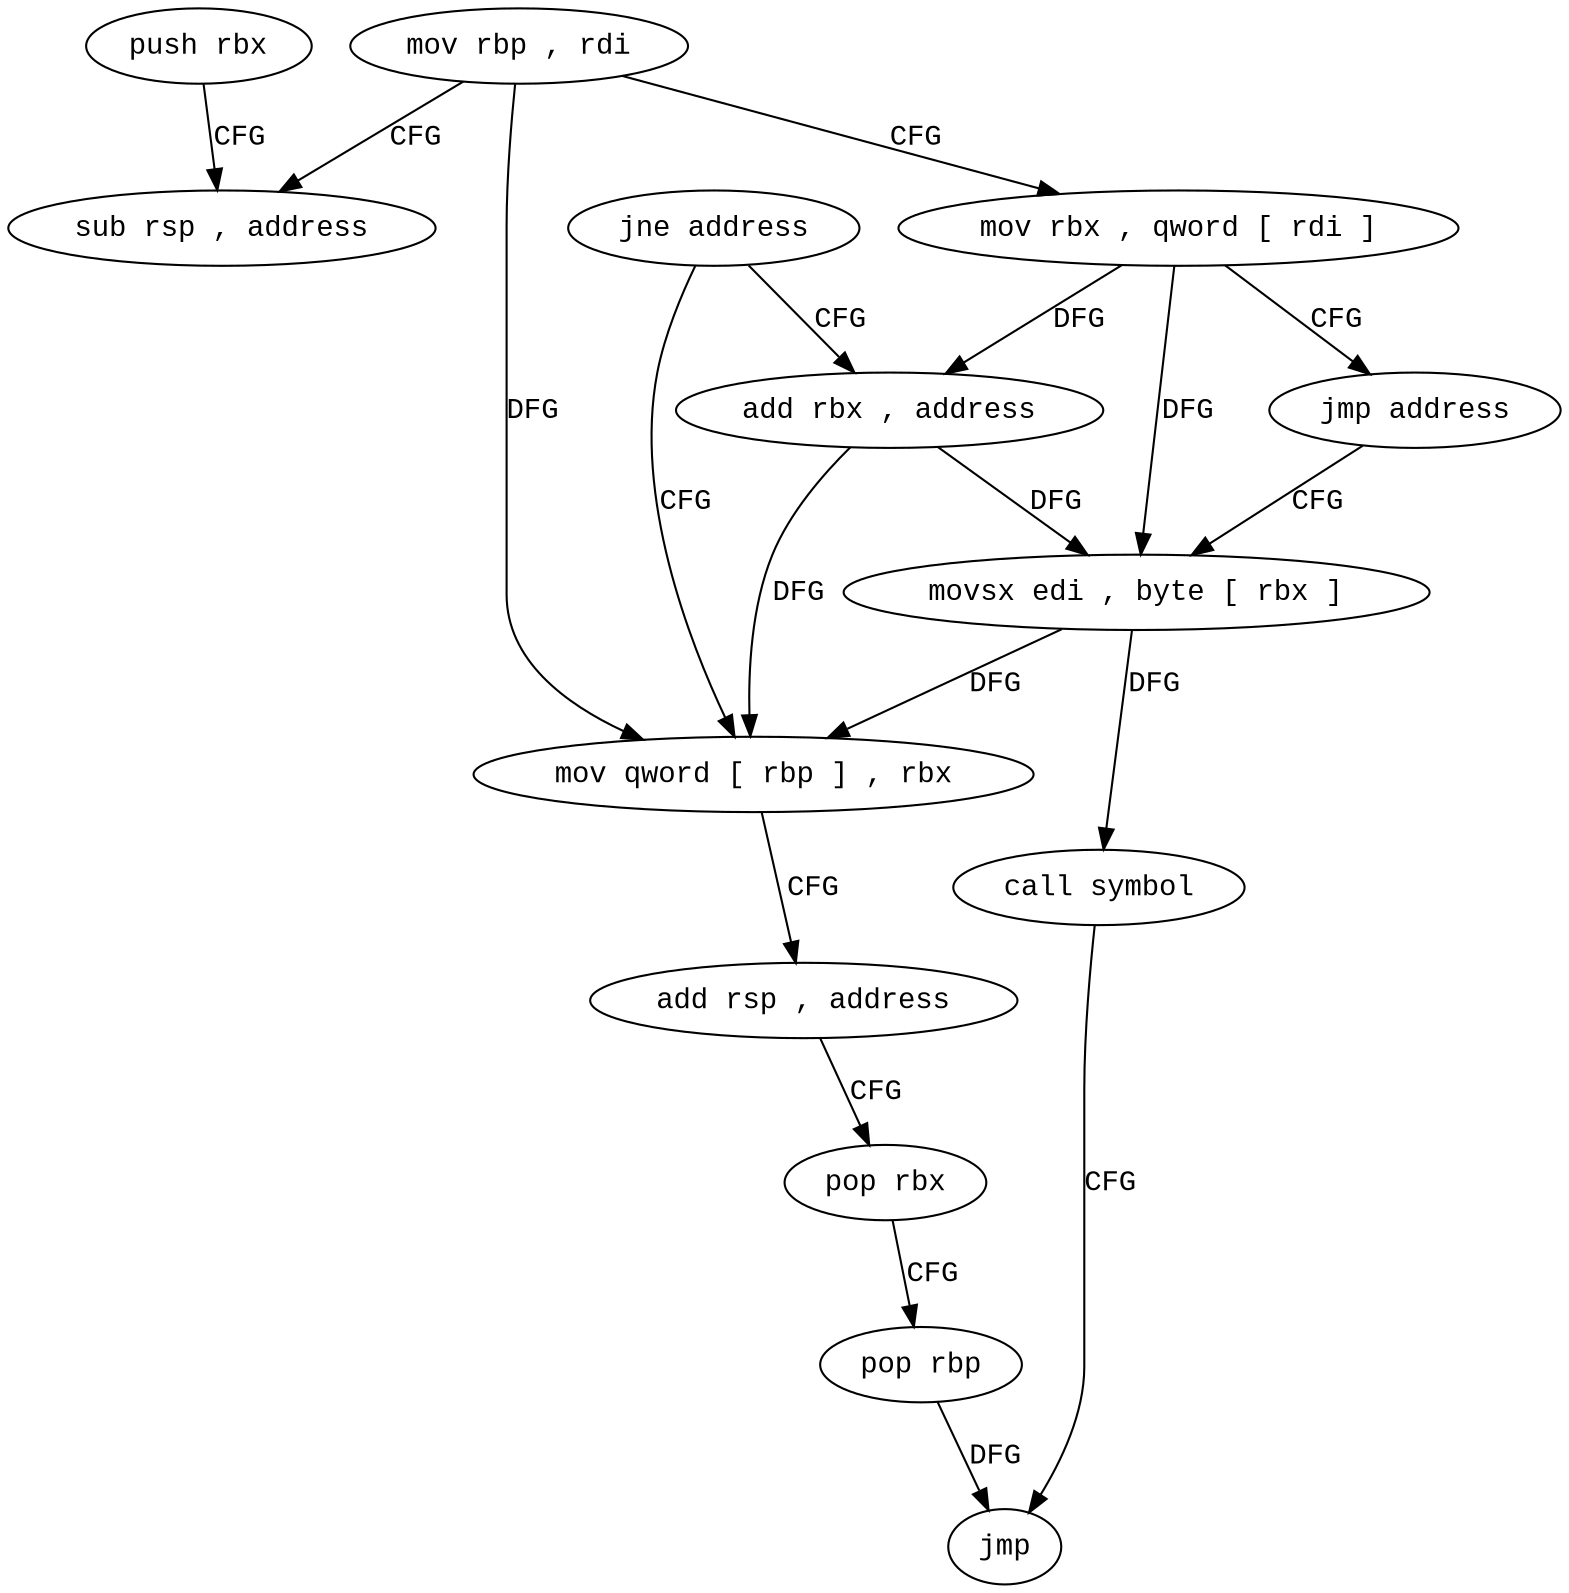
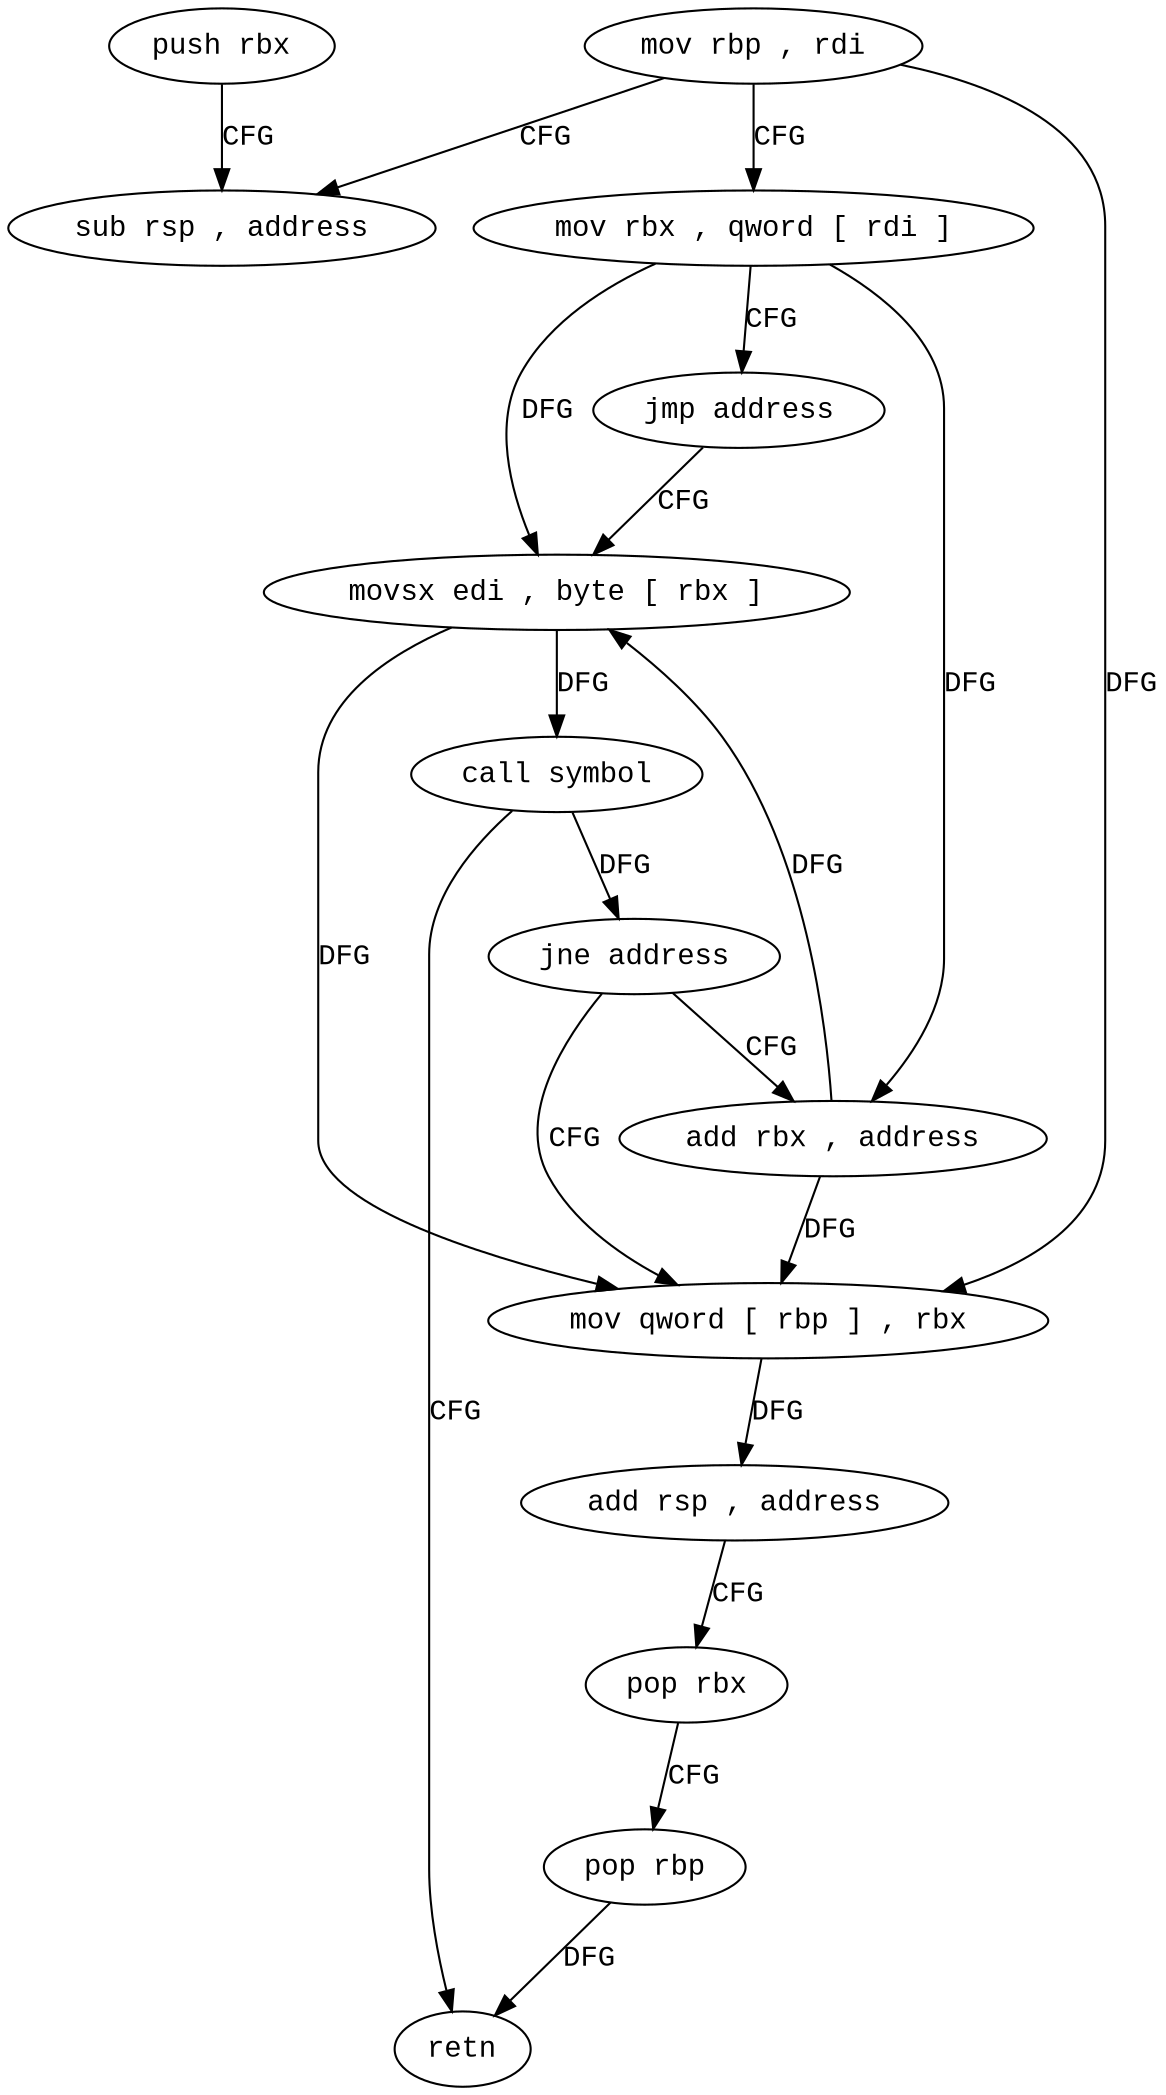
none -> (591, 856)
(813, 887) -> (778, 1412)
(1005, 1547) -> (463, 2049)
